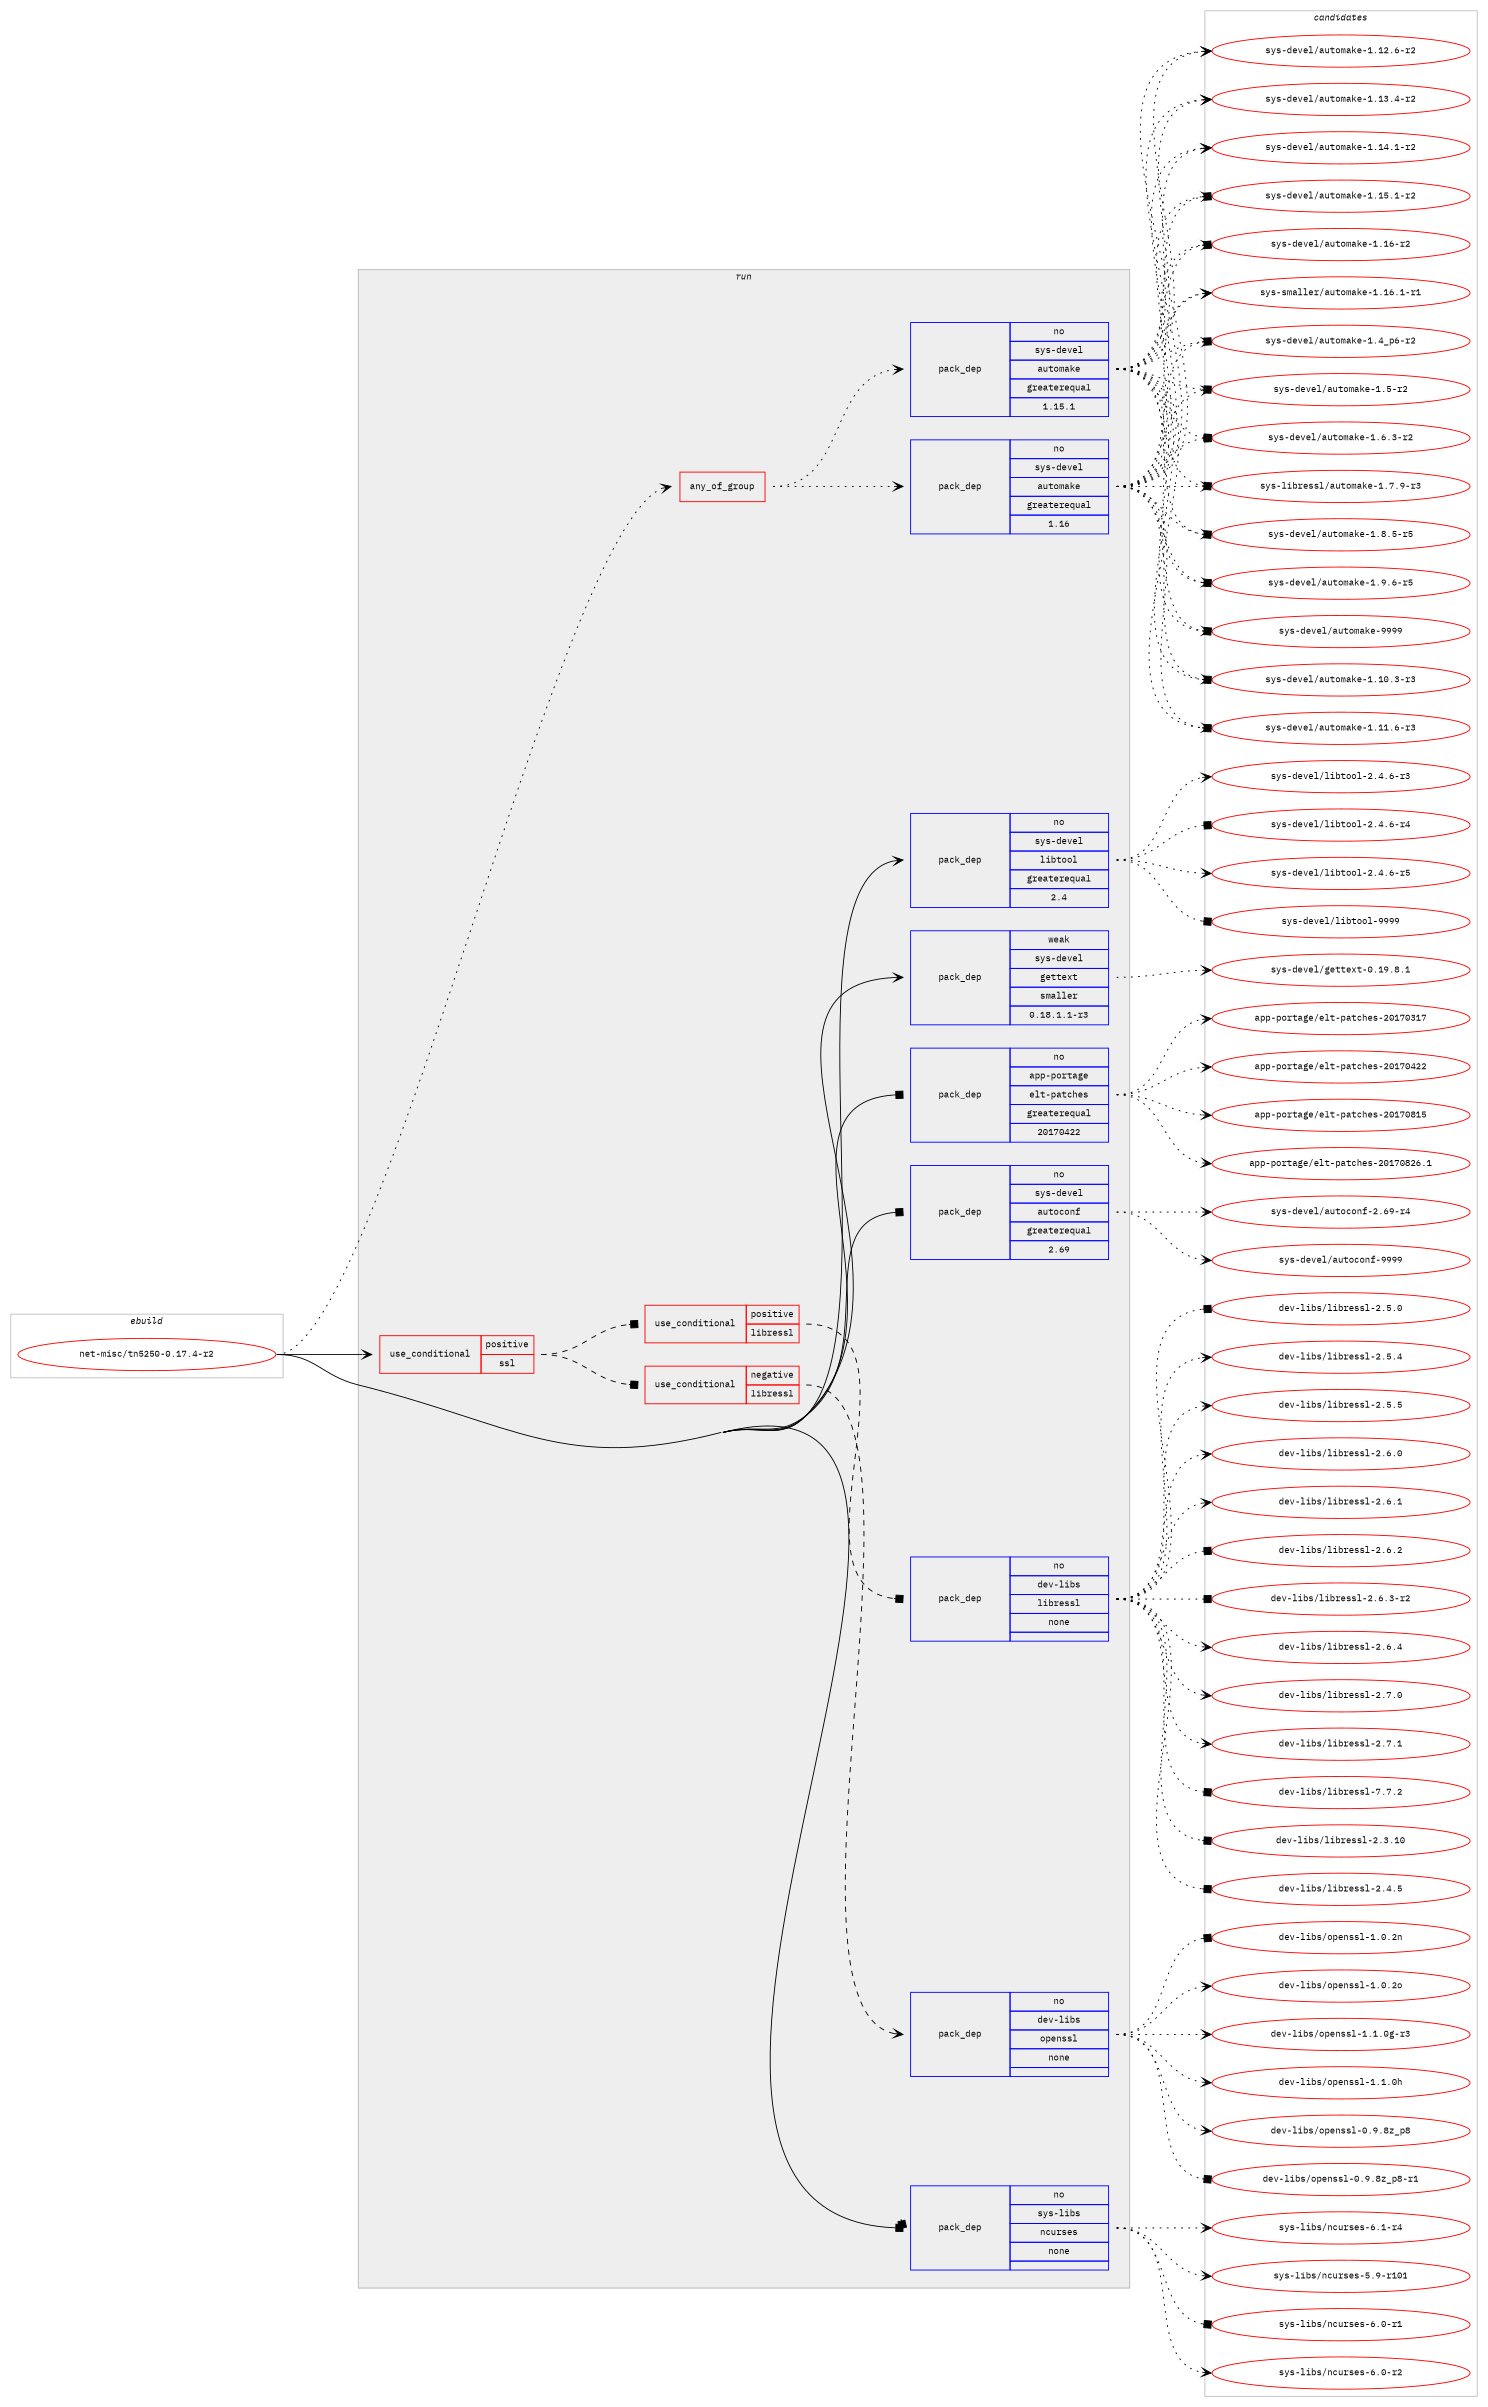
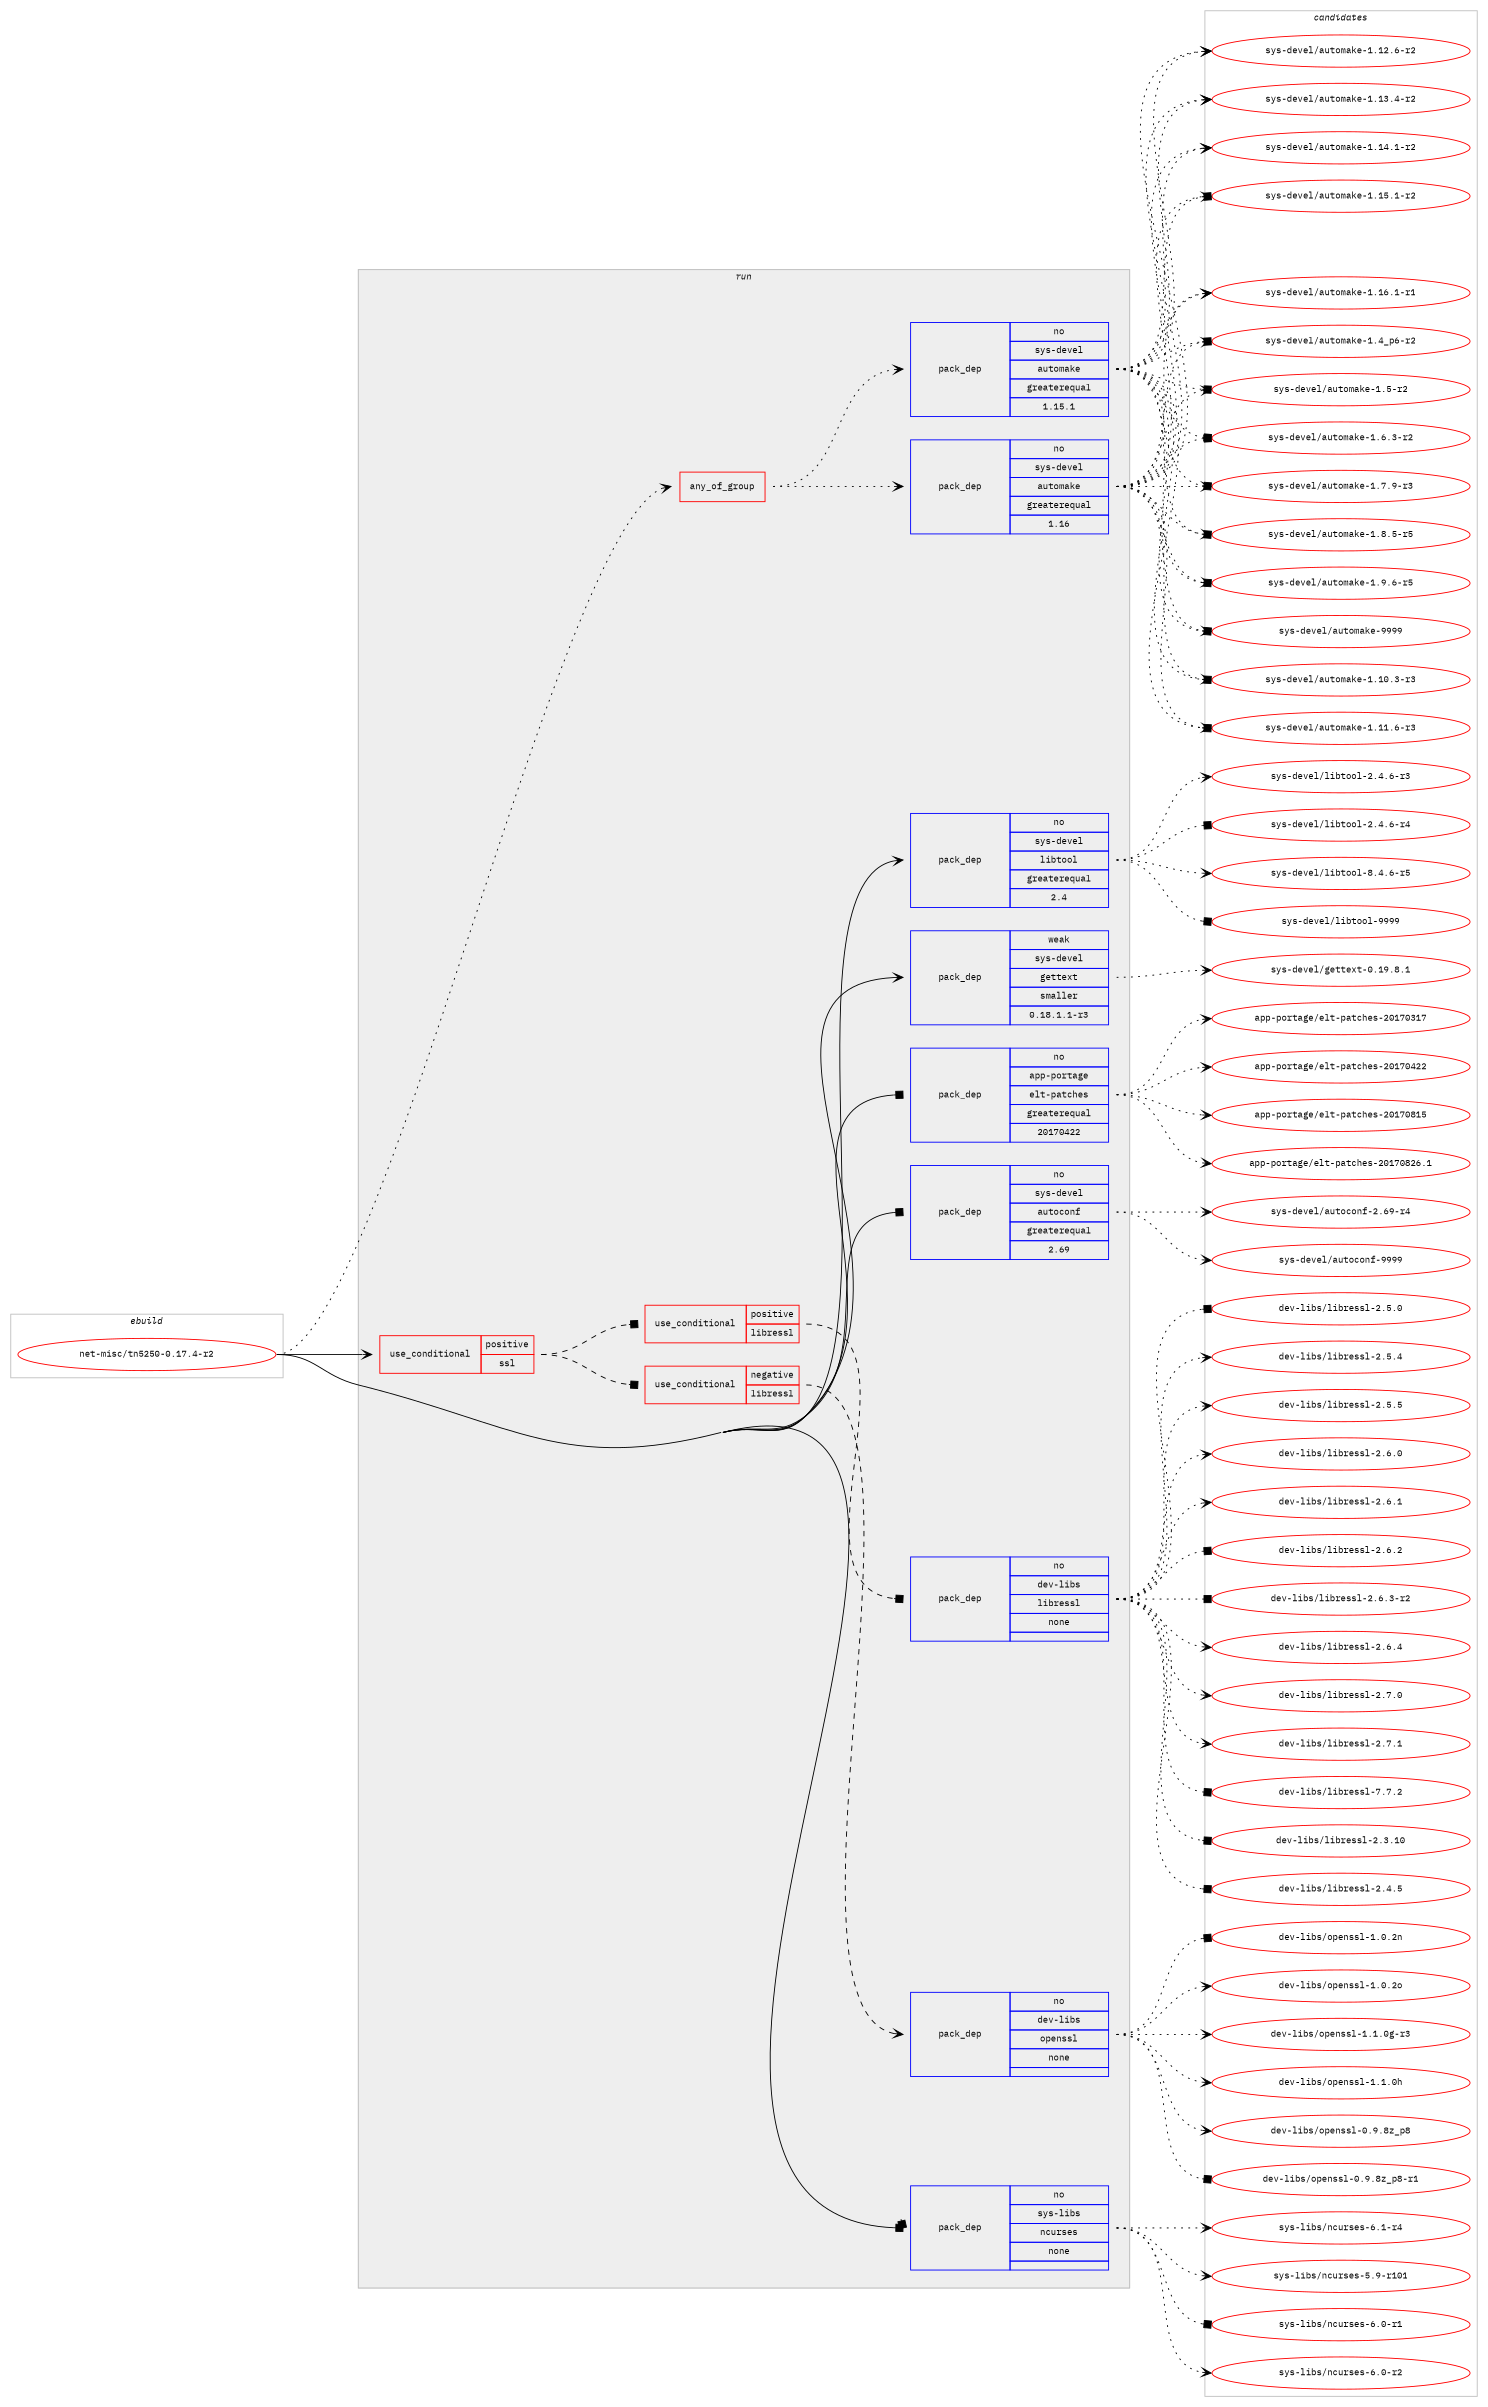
(1341, 245) -> none
(1341, 293) -> (1341, 293)
(1341, 486) -> (1341, 486)
(1341, 873) -> (1341, 873)
